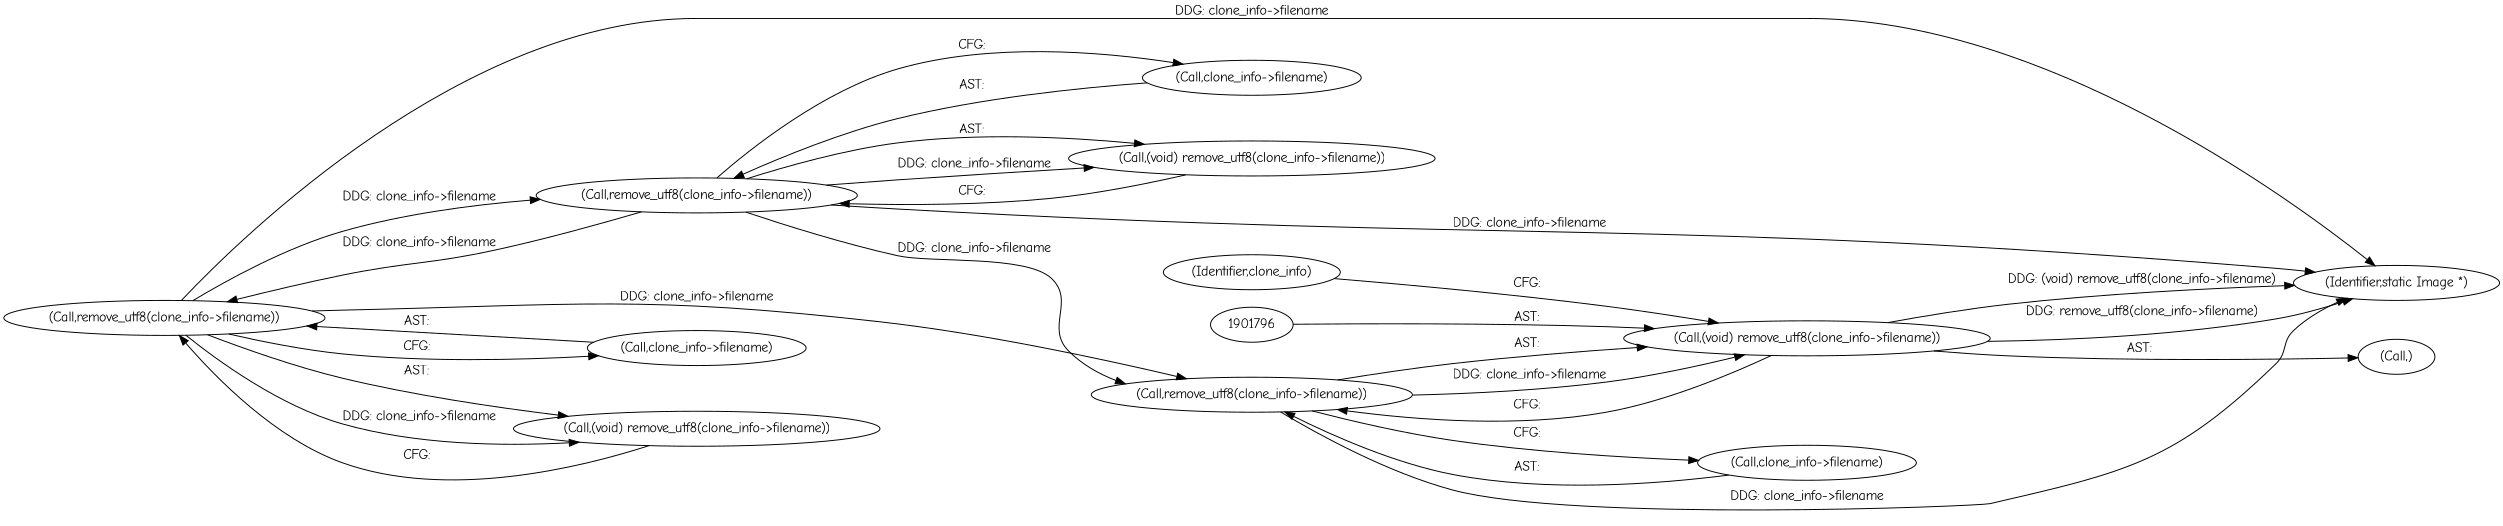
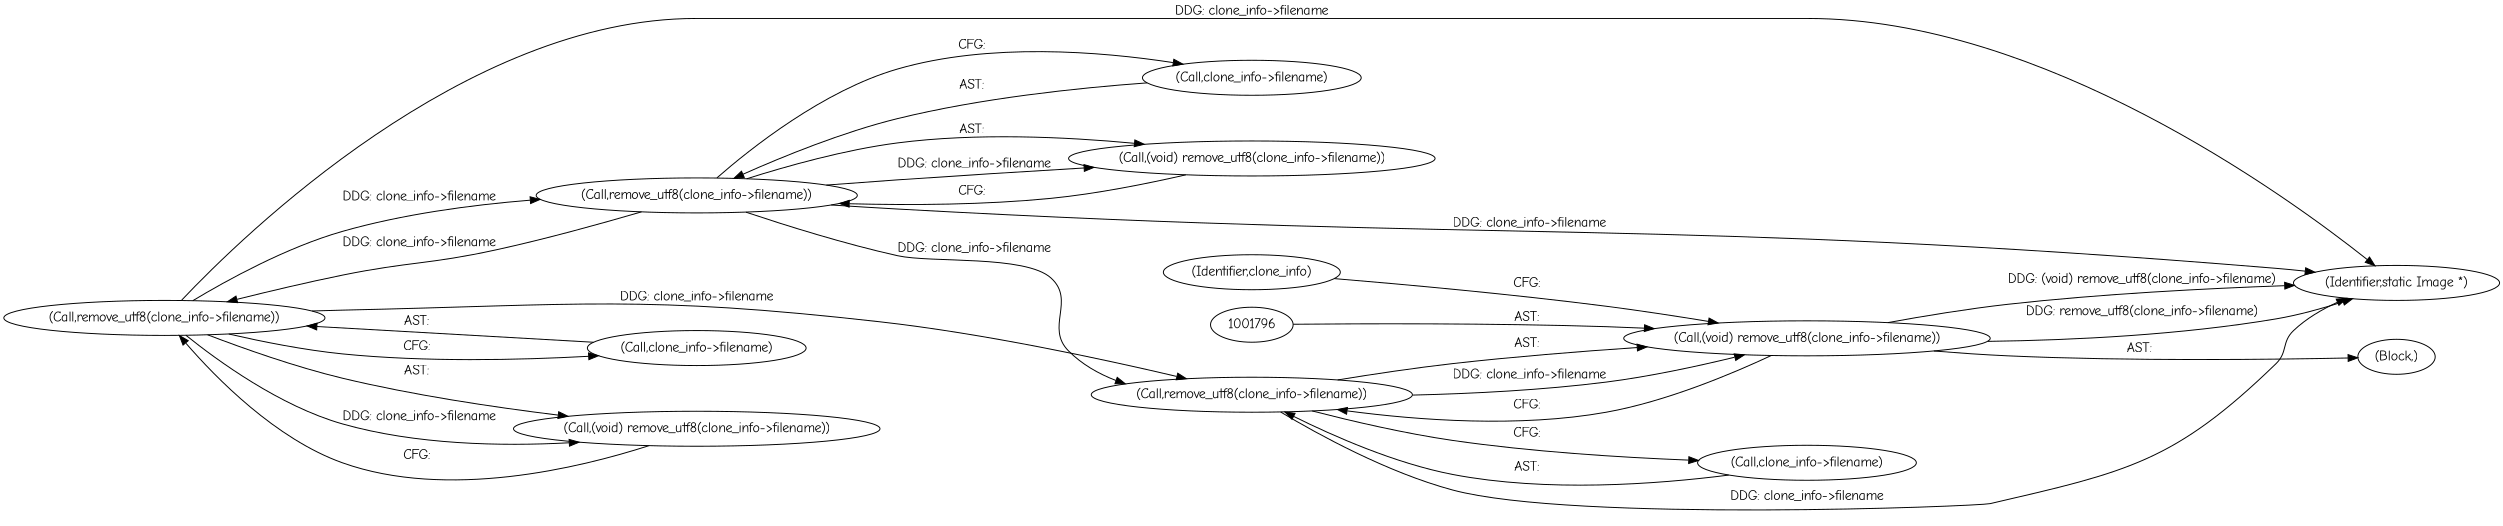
(1252, 325) -> (1252, 325)
(2397, 357) -> (2397, 357)
